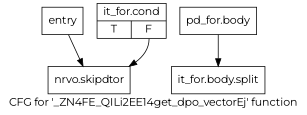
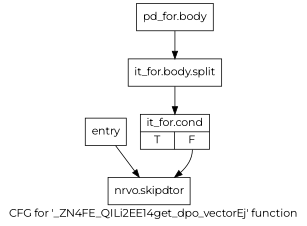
none -> (175, 97)
